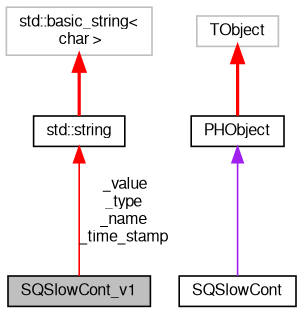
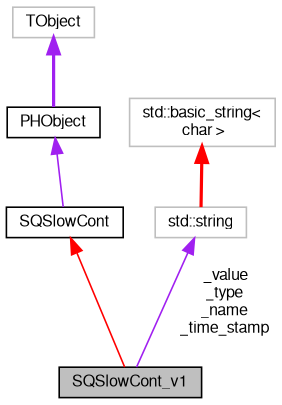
(238, 89) -> (54, 81)
(79, 131) -> (201, 222)
(79, 219) -> (162, 310)
none -> (101, 310)
